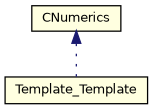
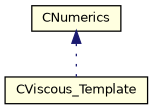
(76, 90) -> (76, 90)
